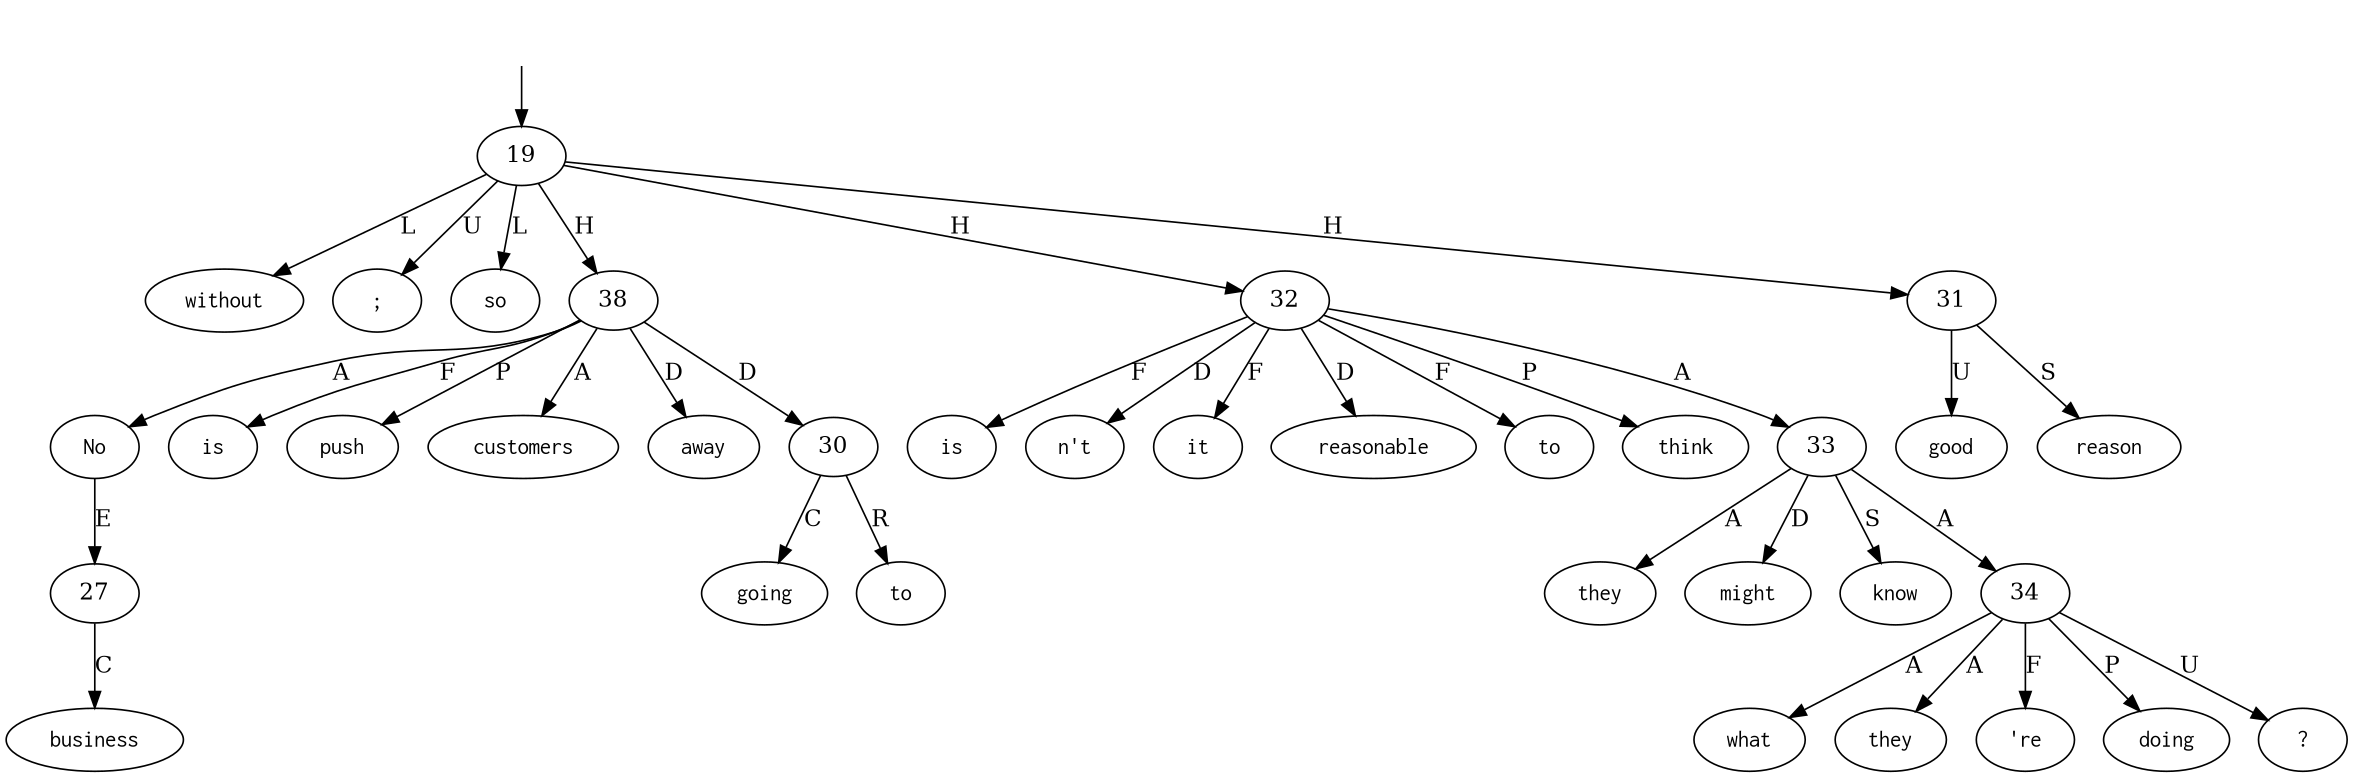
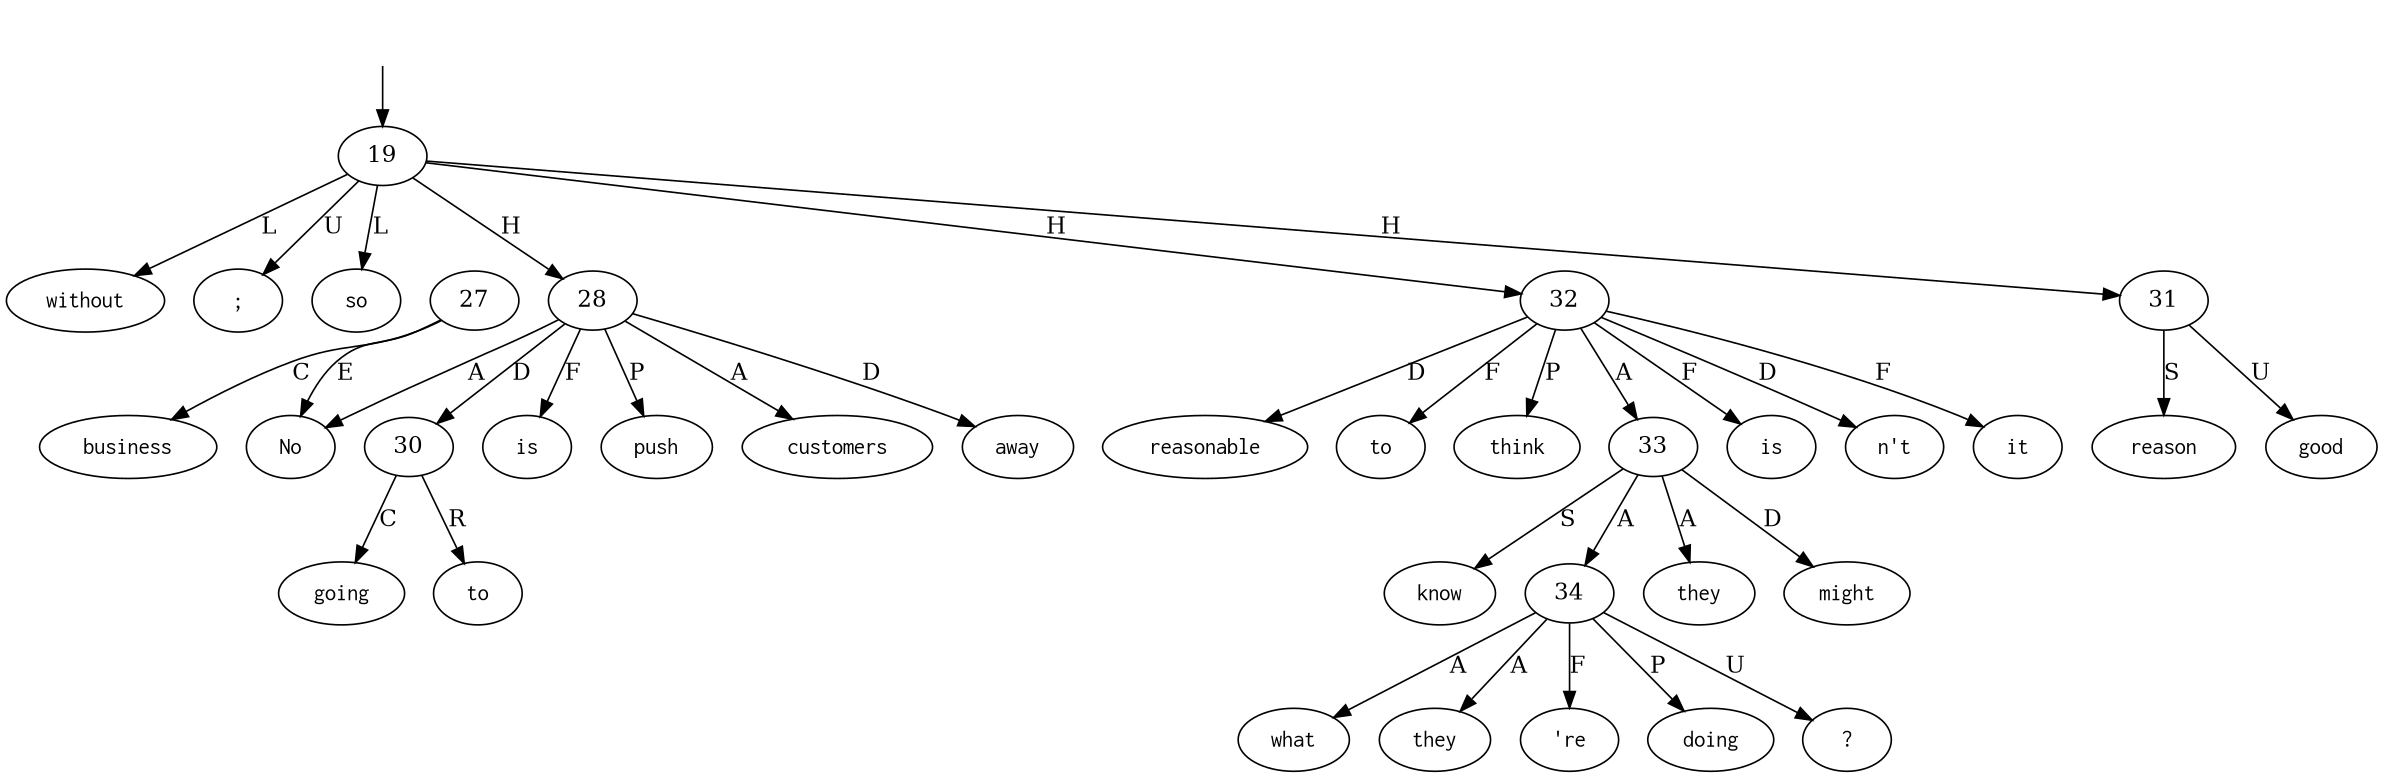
(614, 301) -> (593, 301)
(95, 513) -> (339, 360)
